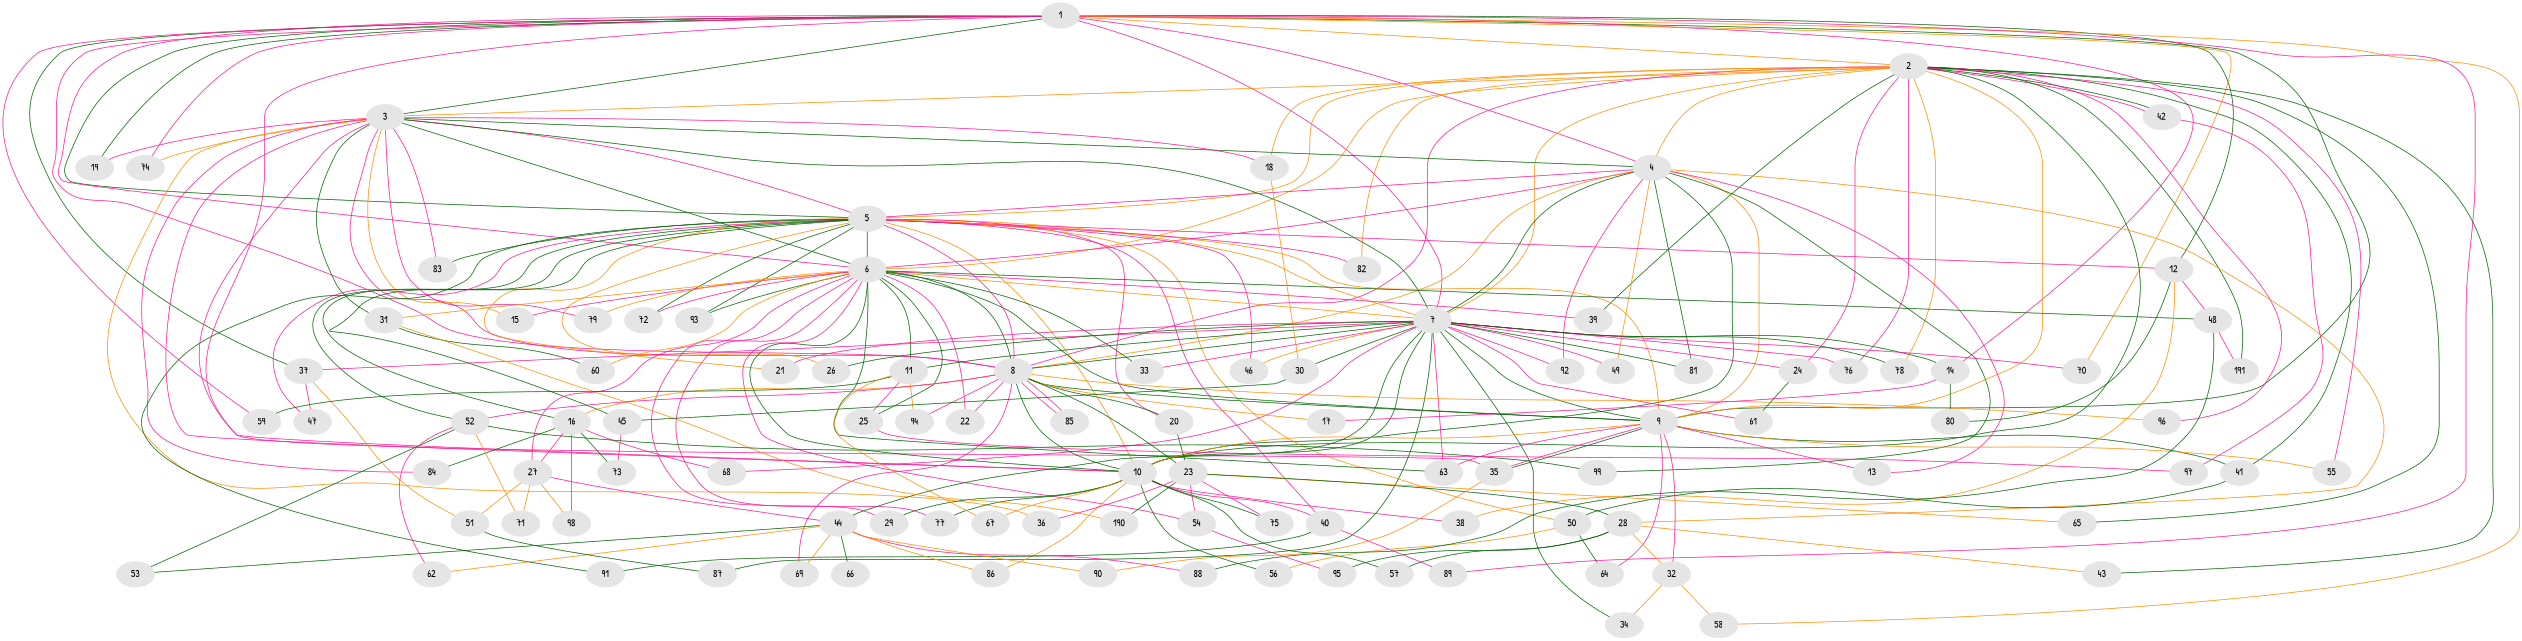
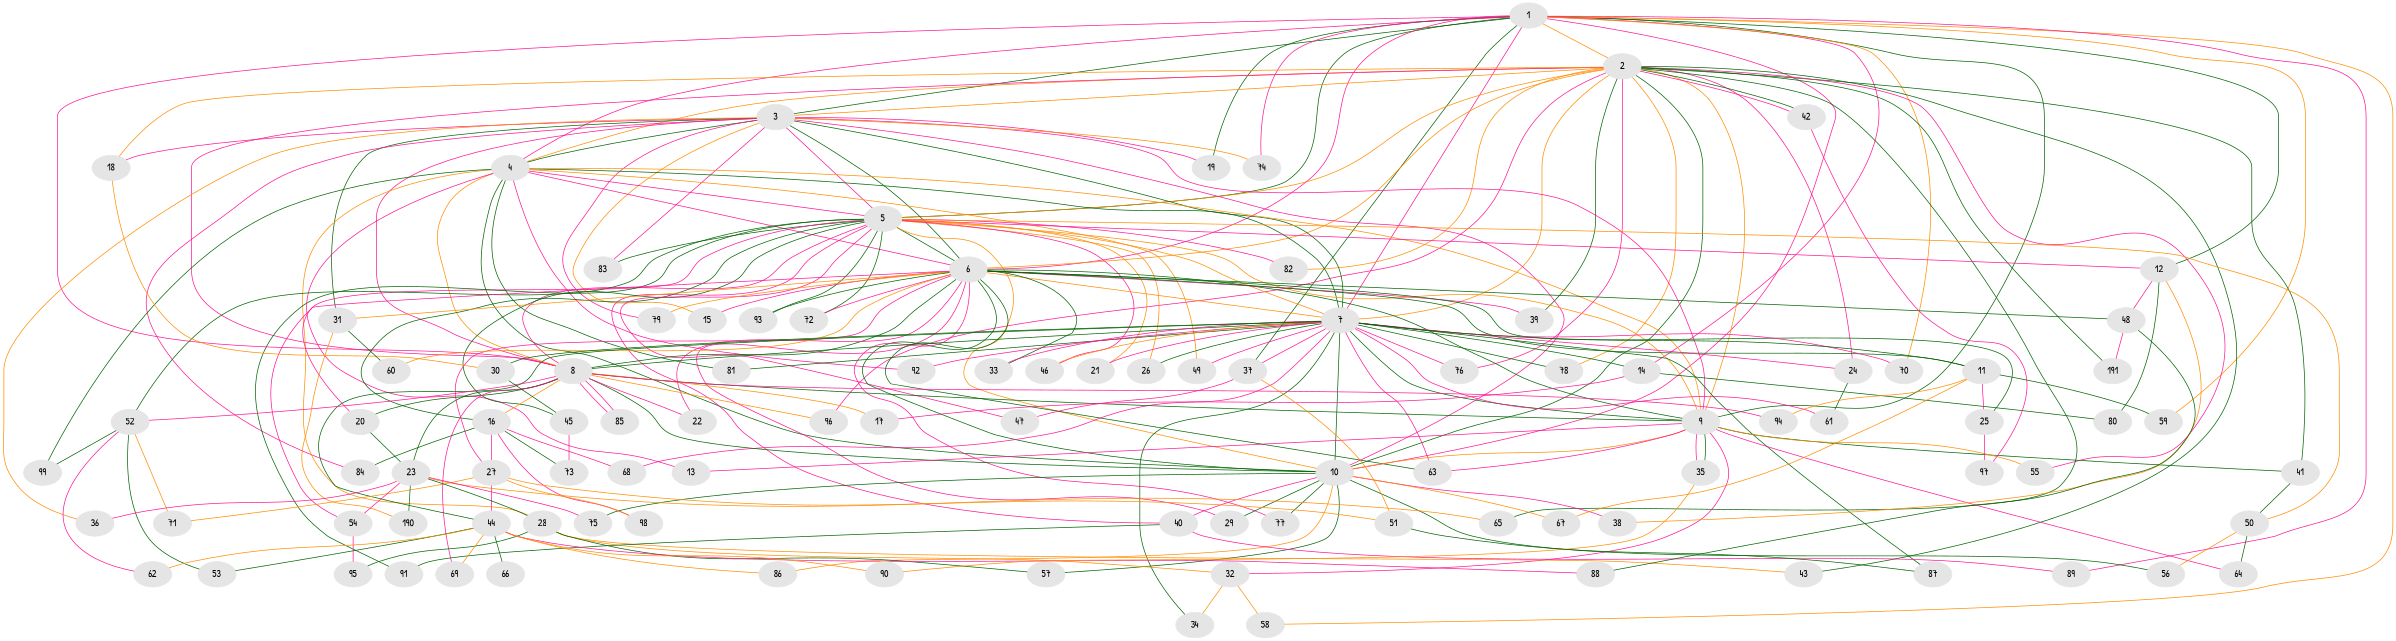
(83, 43) -> (2114, 45)
(706, 452) -> (1308, 192)
